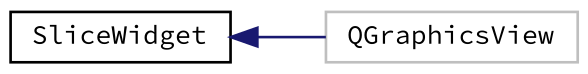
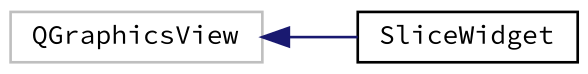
(292, 37) -> (323, 37)
